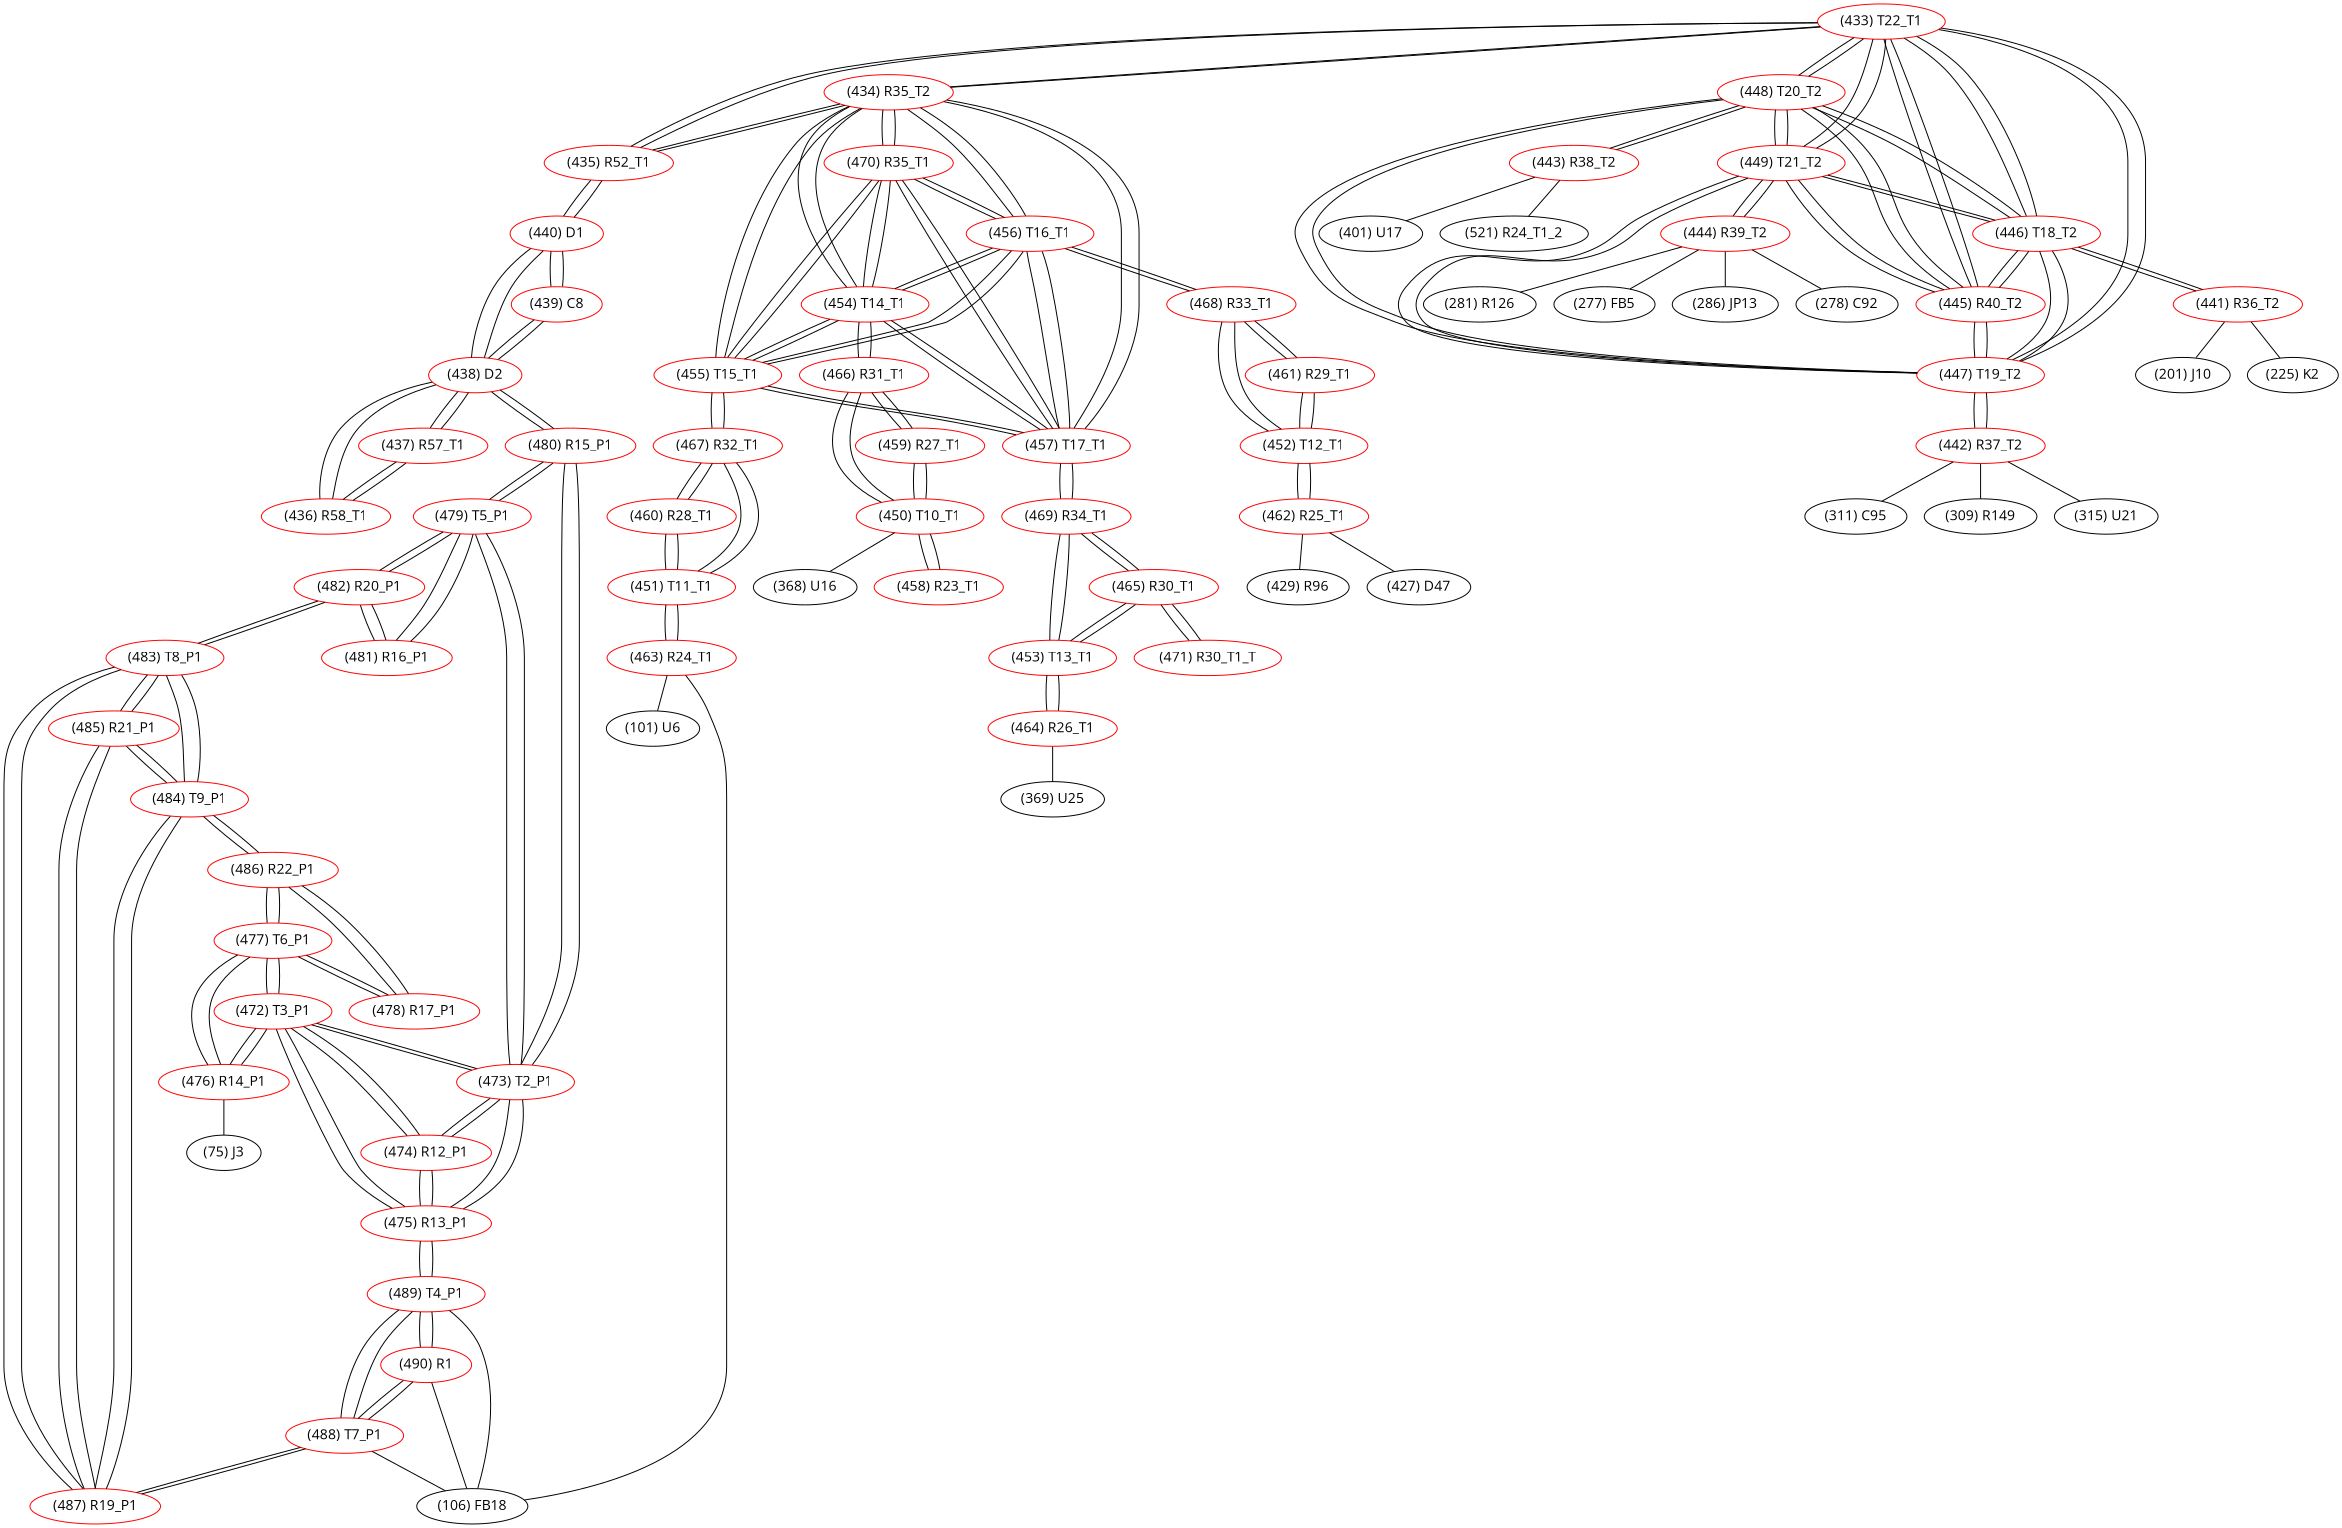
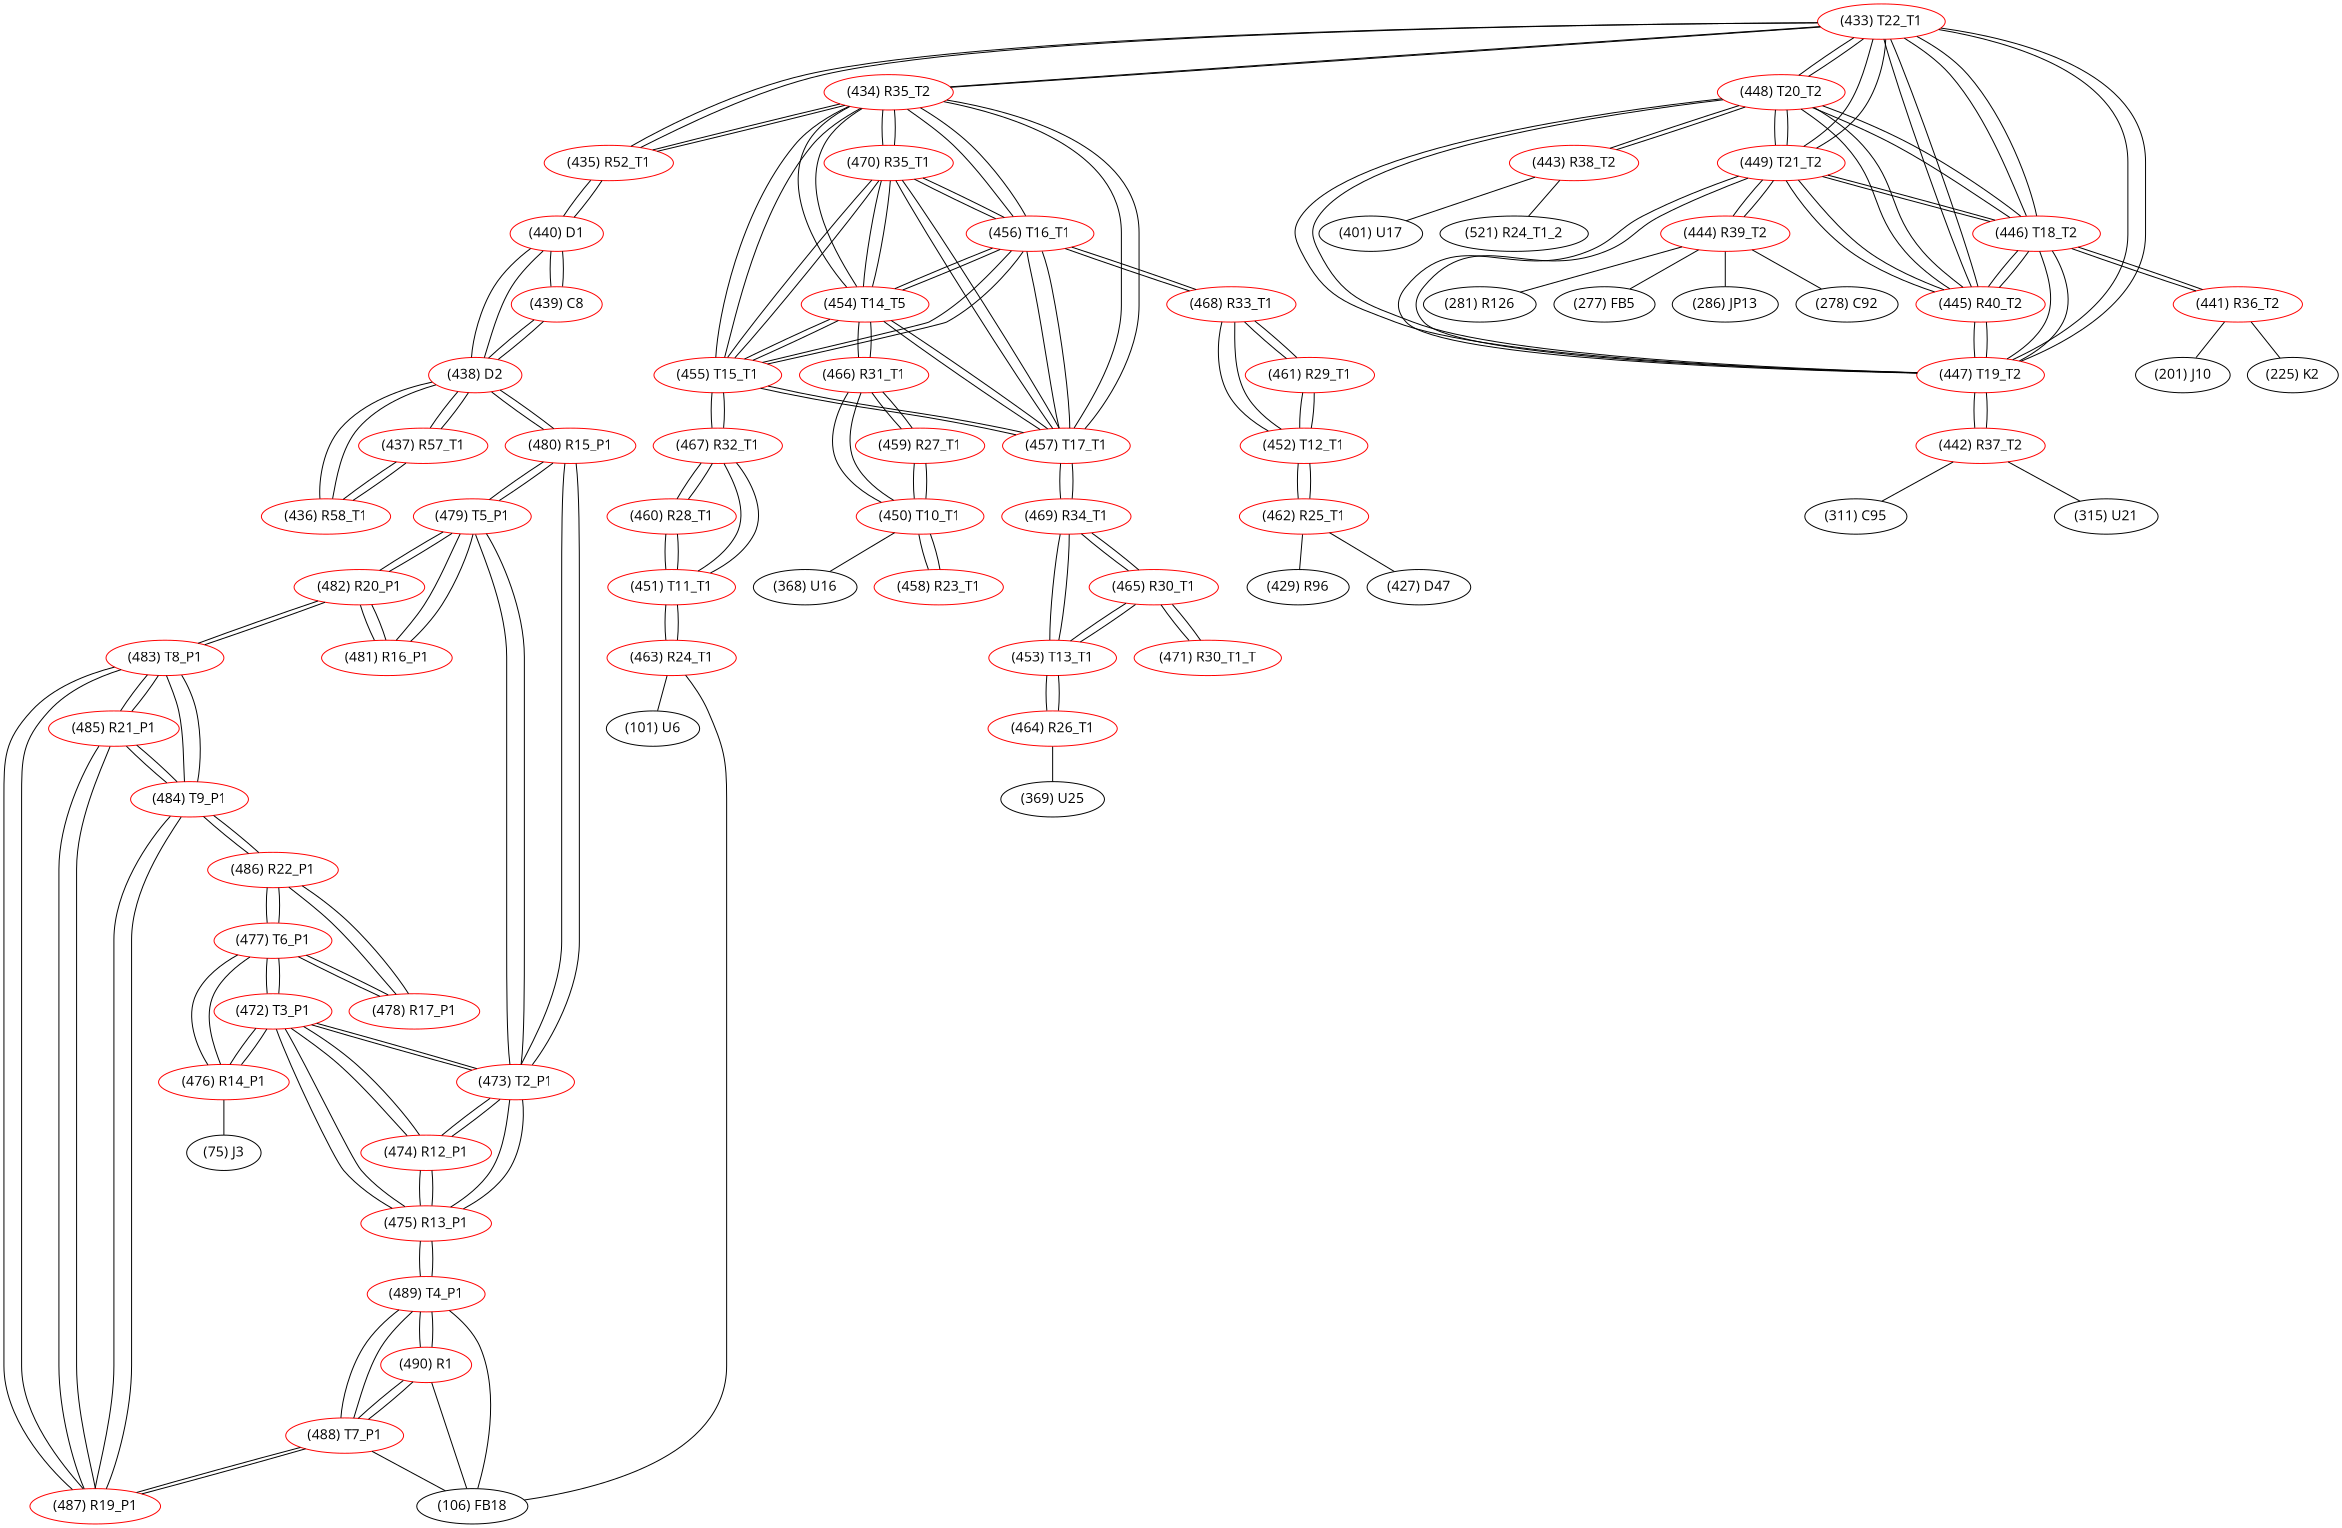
(865, 304) -> (865, 304)
(1981, 517) -> none
